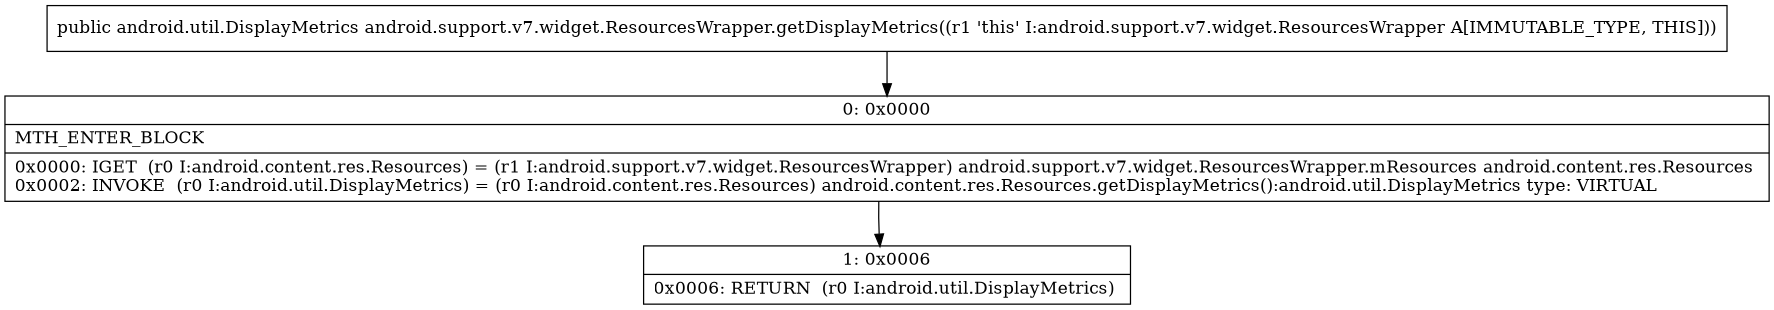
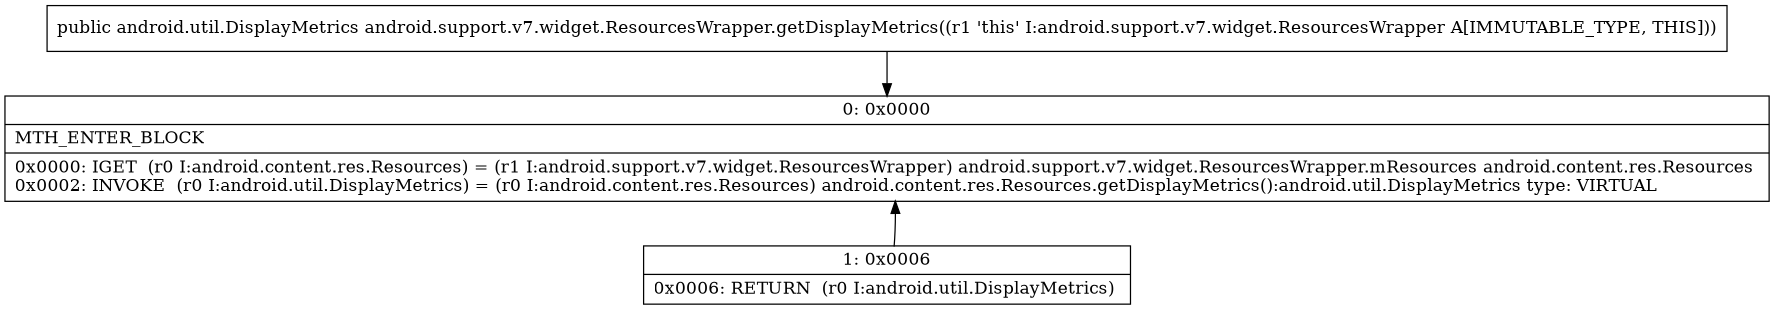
(879, 217) -> (895, 230)
